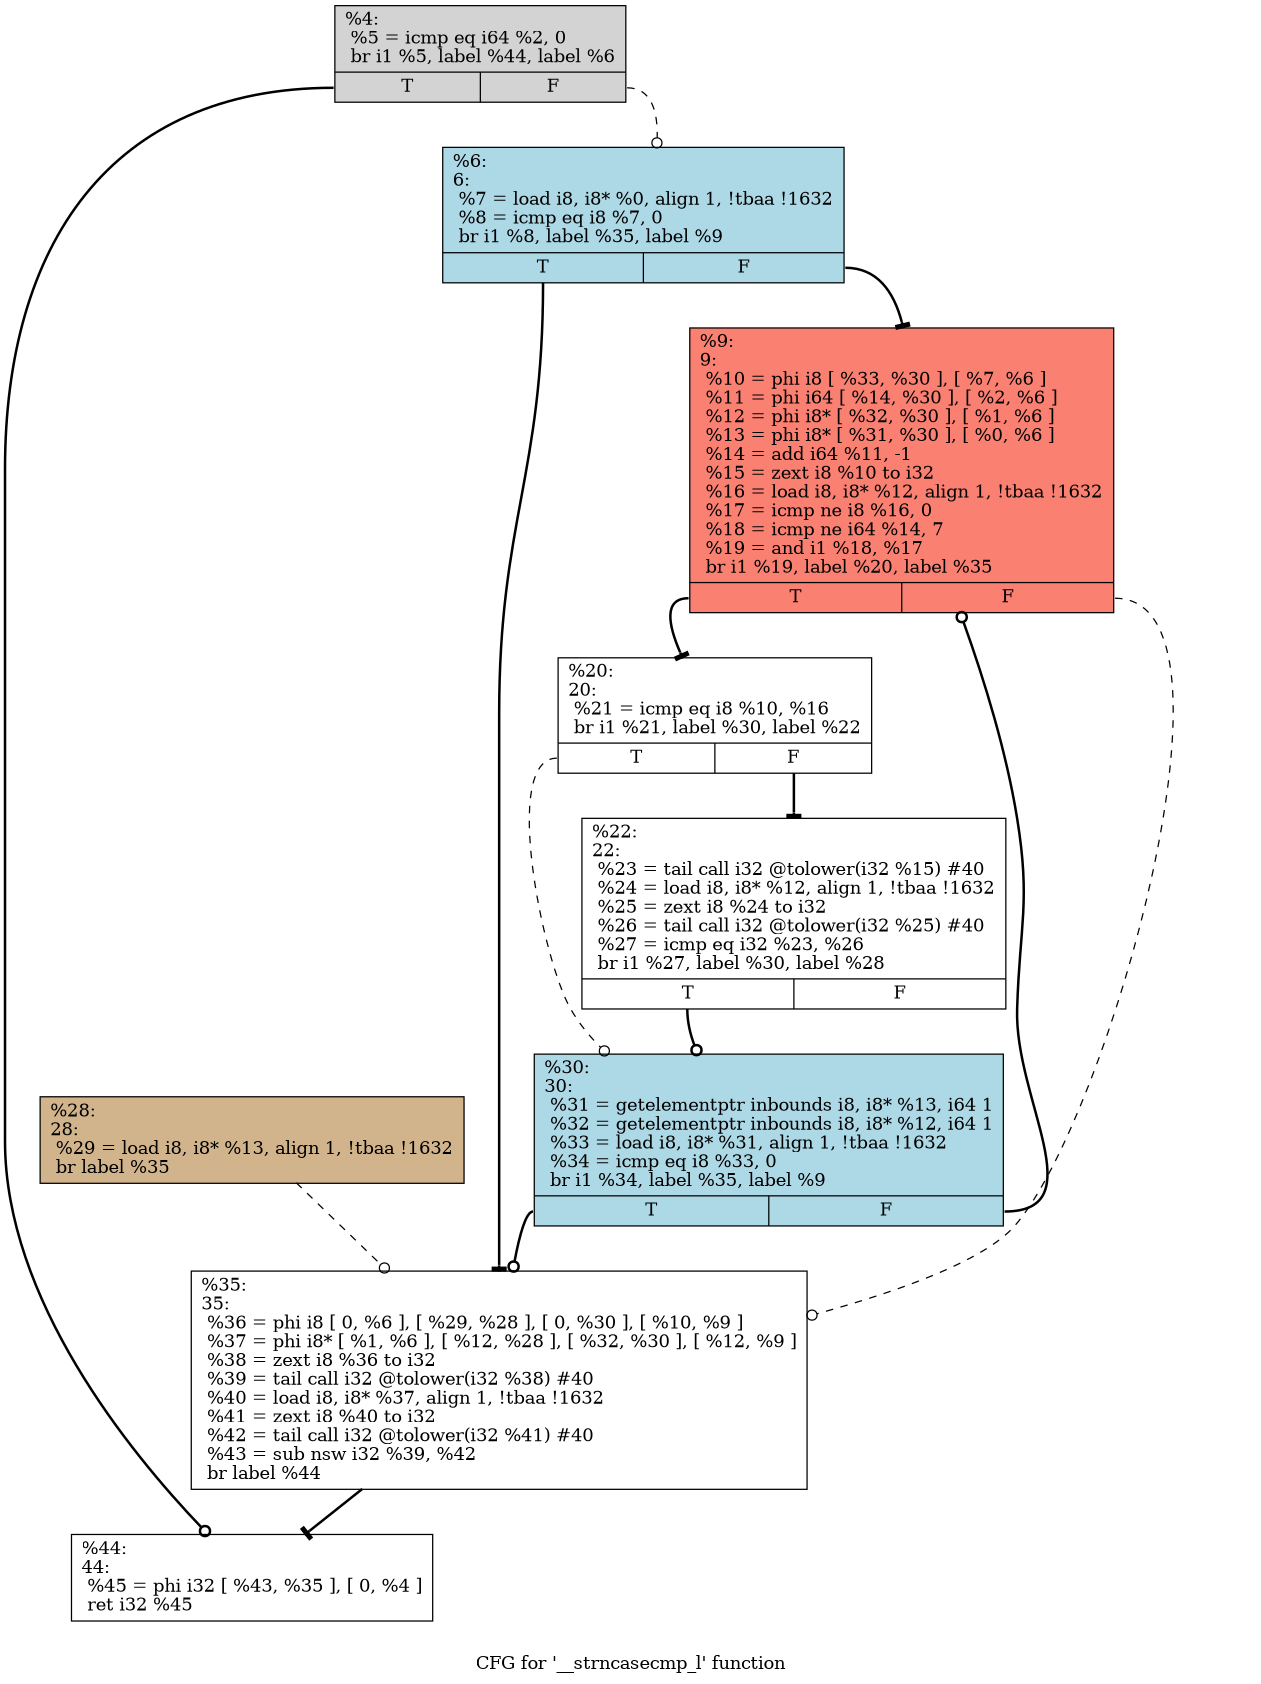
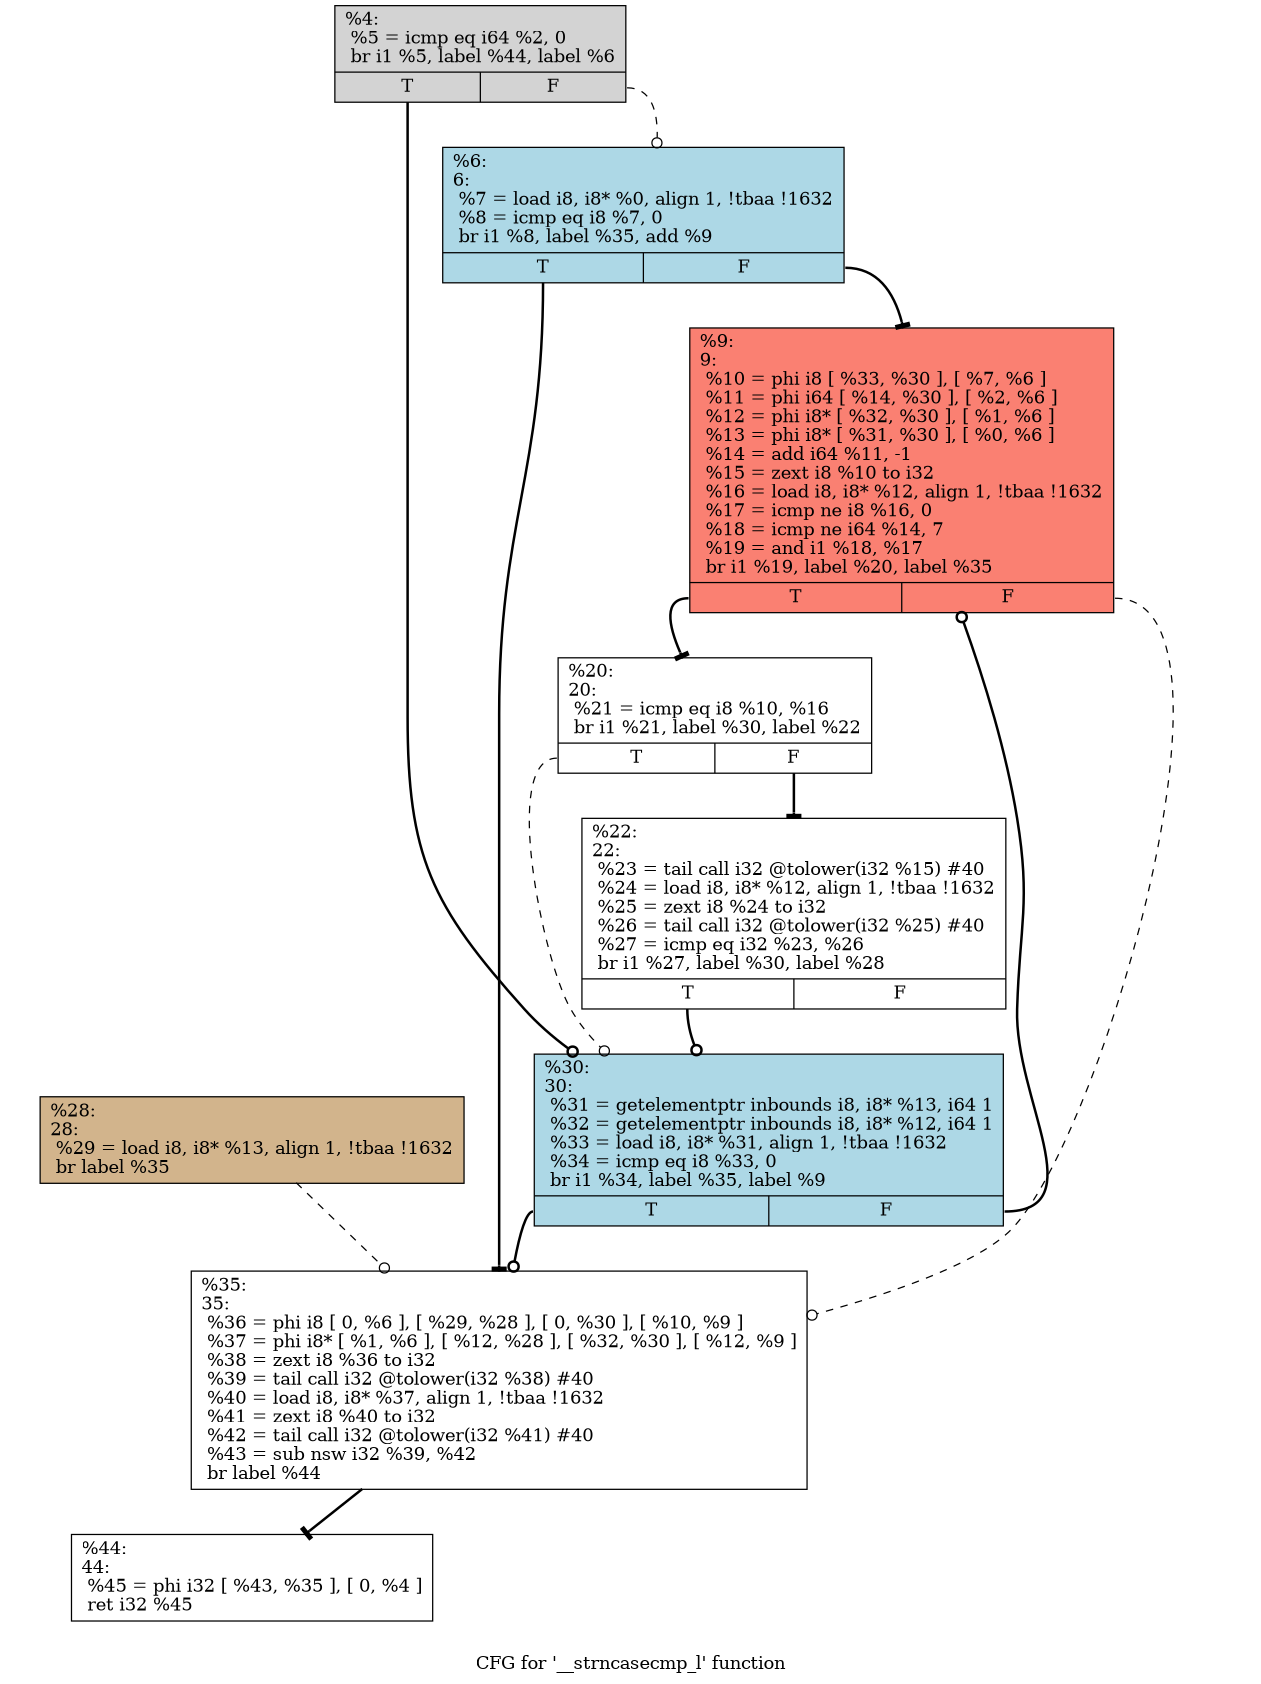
(588, 237) -> (583, 237)
(5, 741) -> (408, 602)
